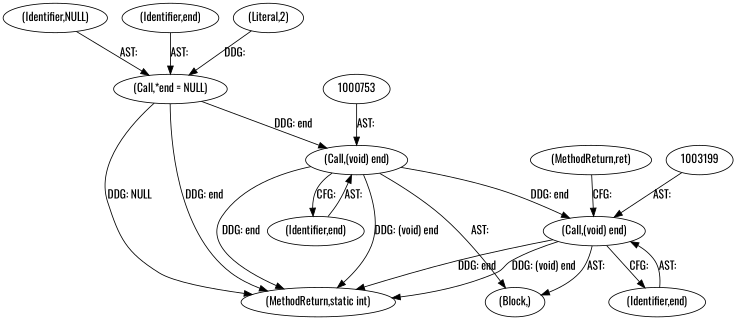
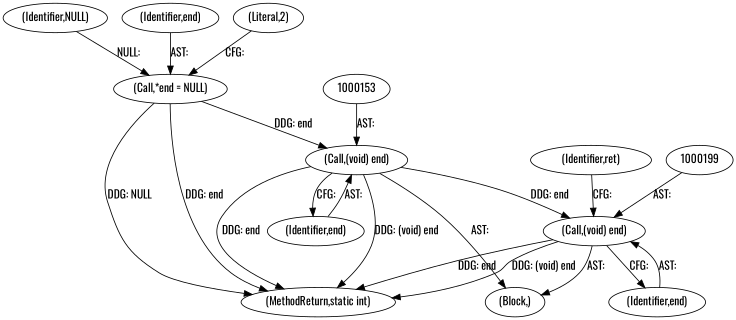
(130, 53) -> (130, 53)
(236, 53) -> (236, 53)
(357, 89) -> (357, 89)
(591, 160) -> (591, 160)
(700, 160) -> (700, 160)
